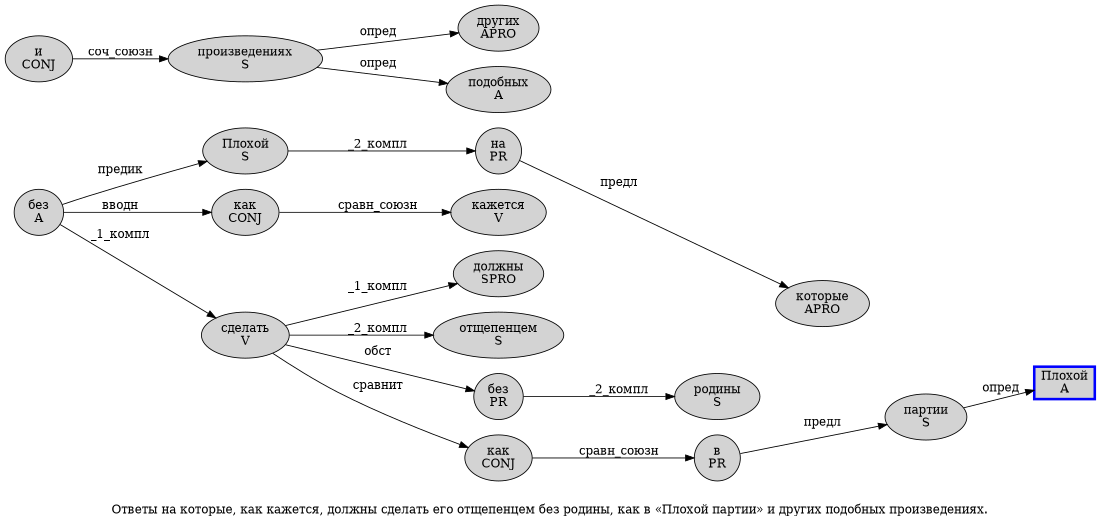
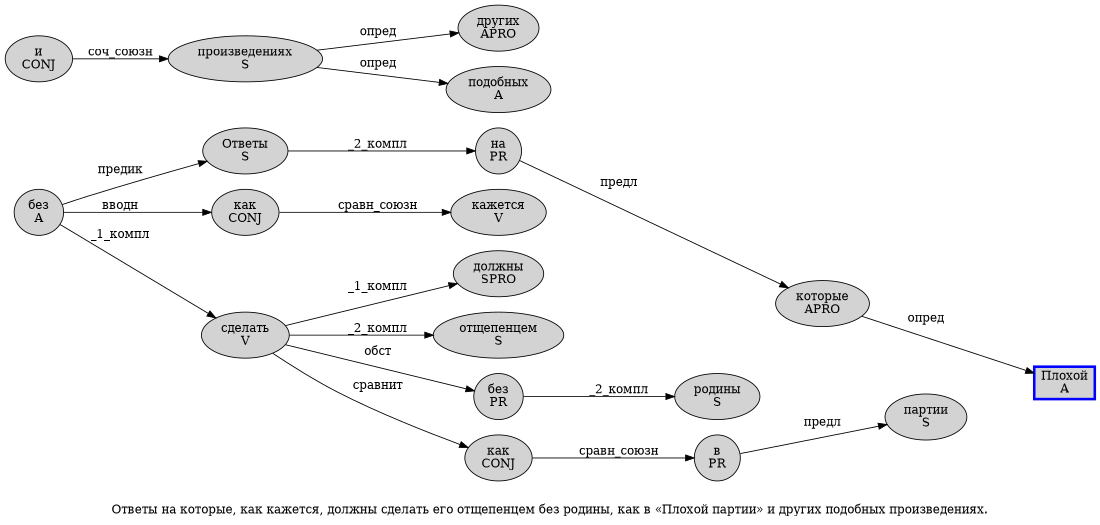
(245, 151) -> (245, 151)
(995, 400) -> (944, 343)
